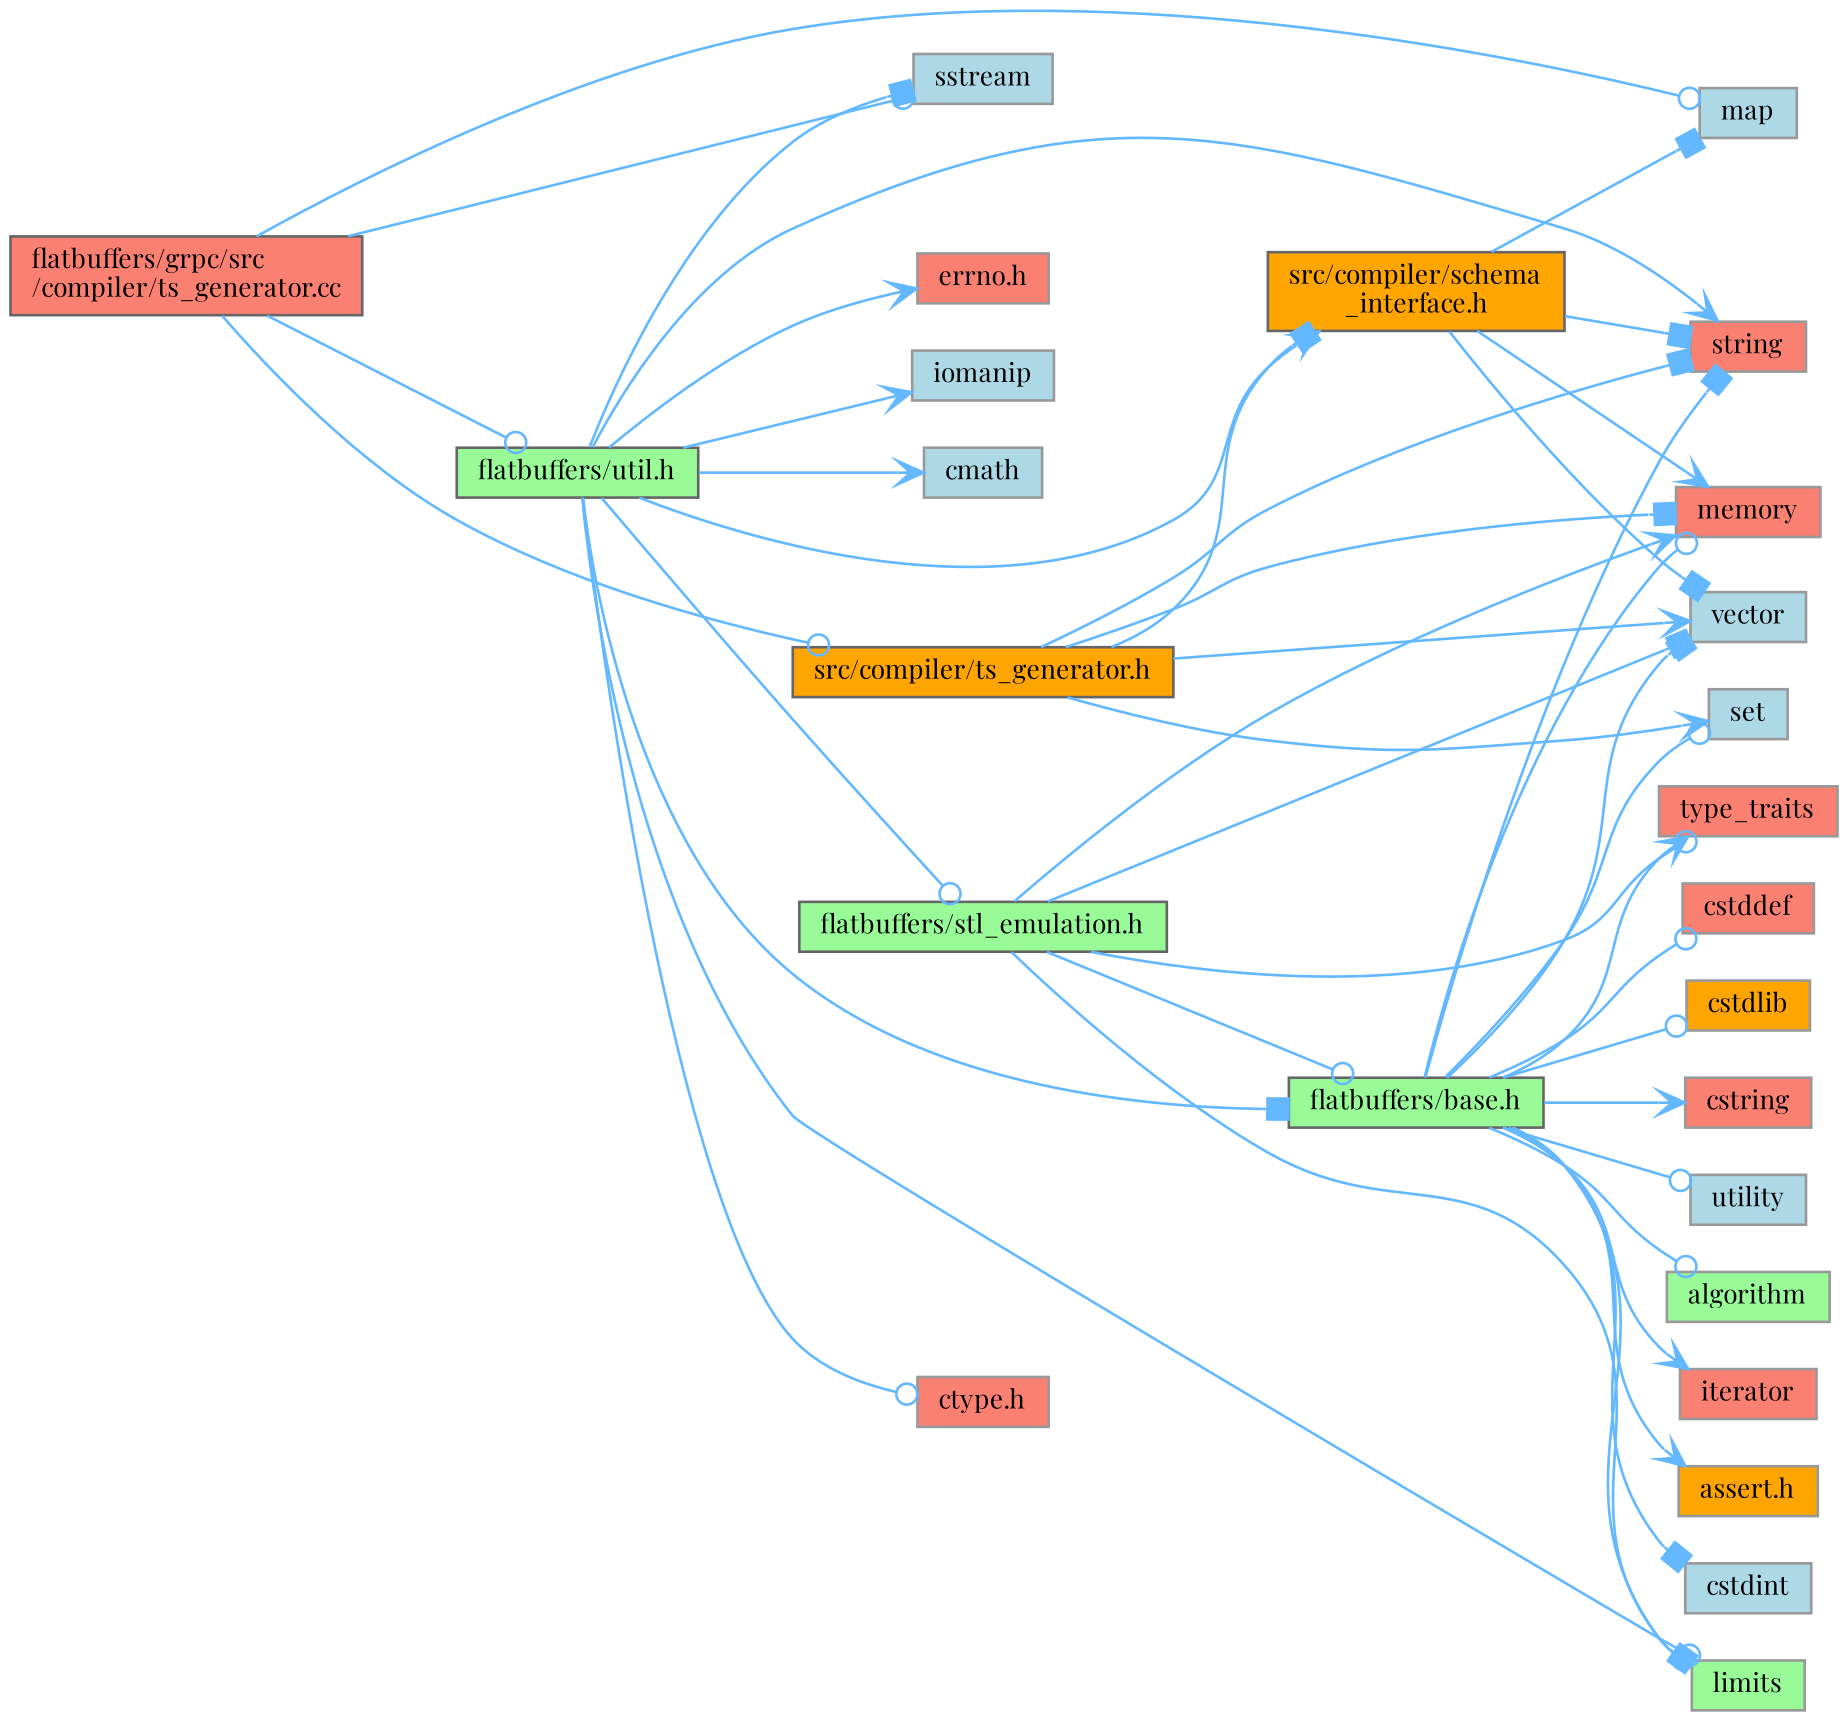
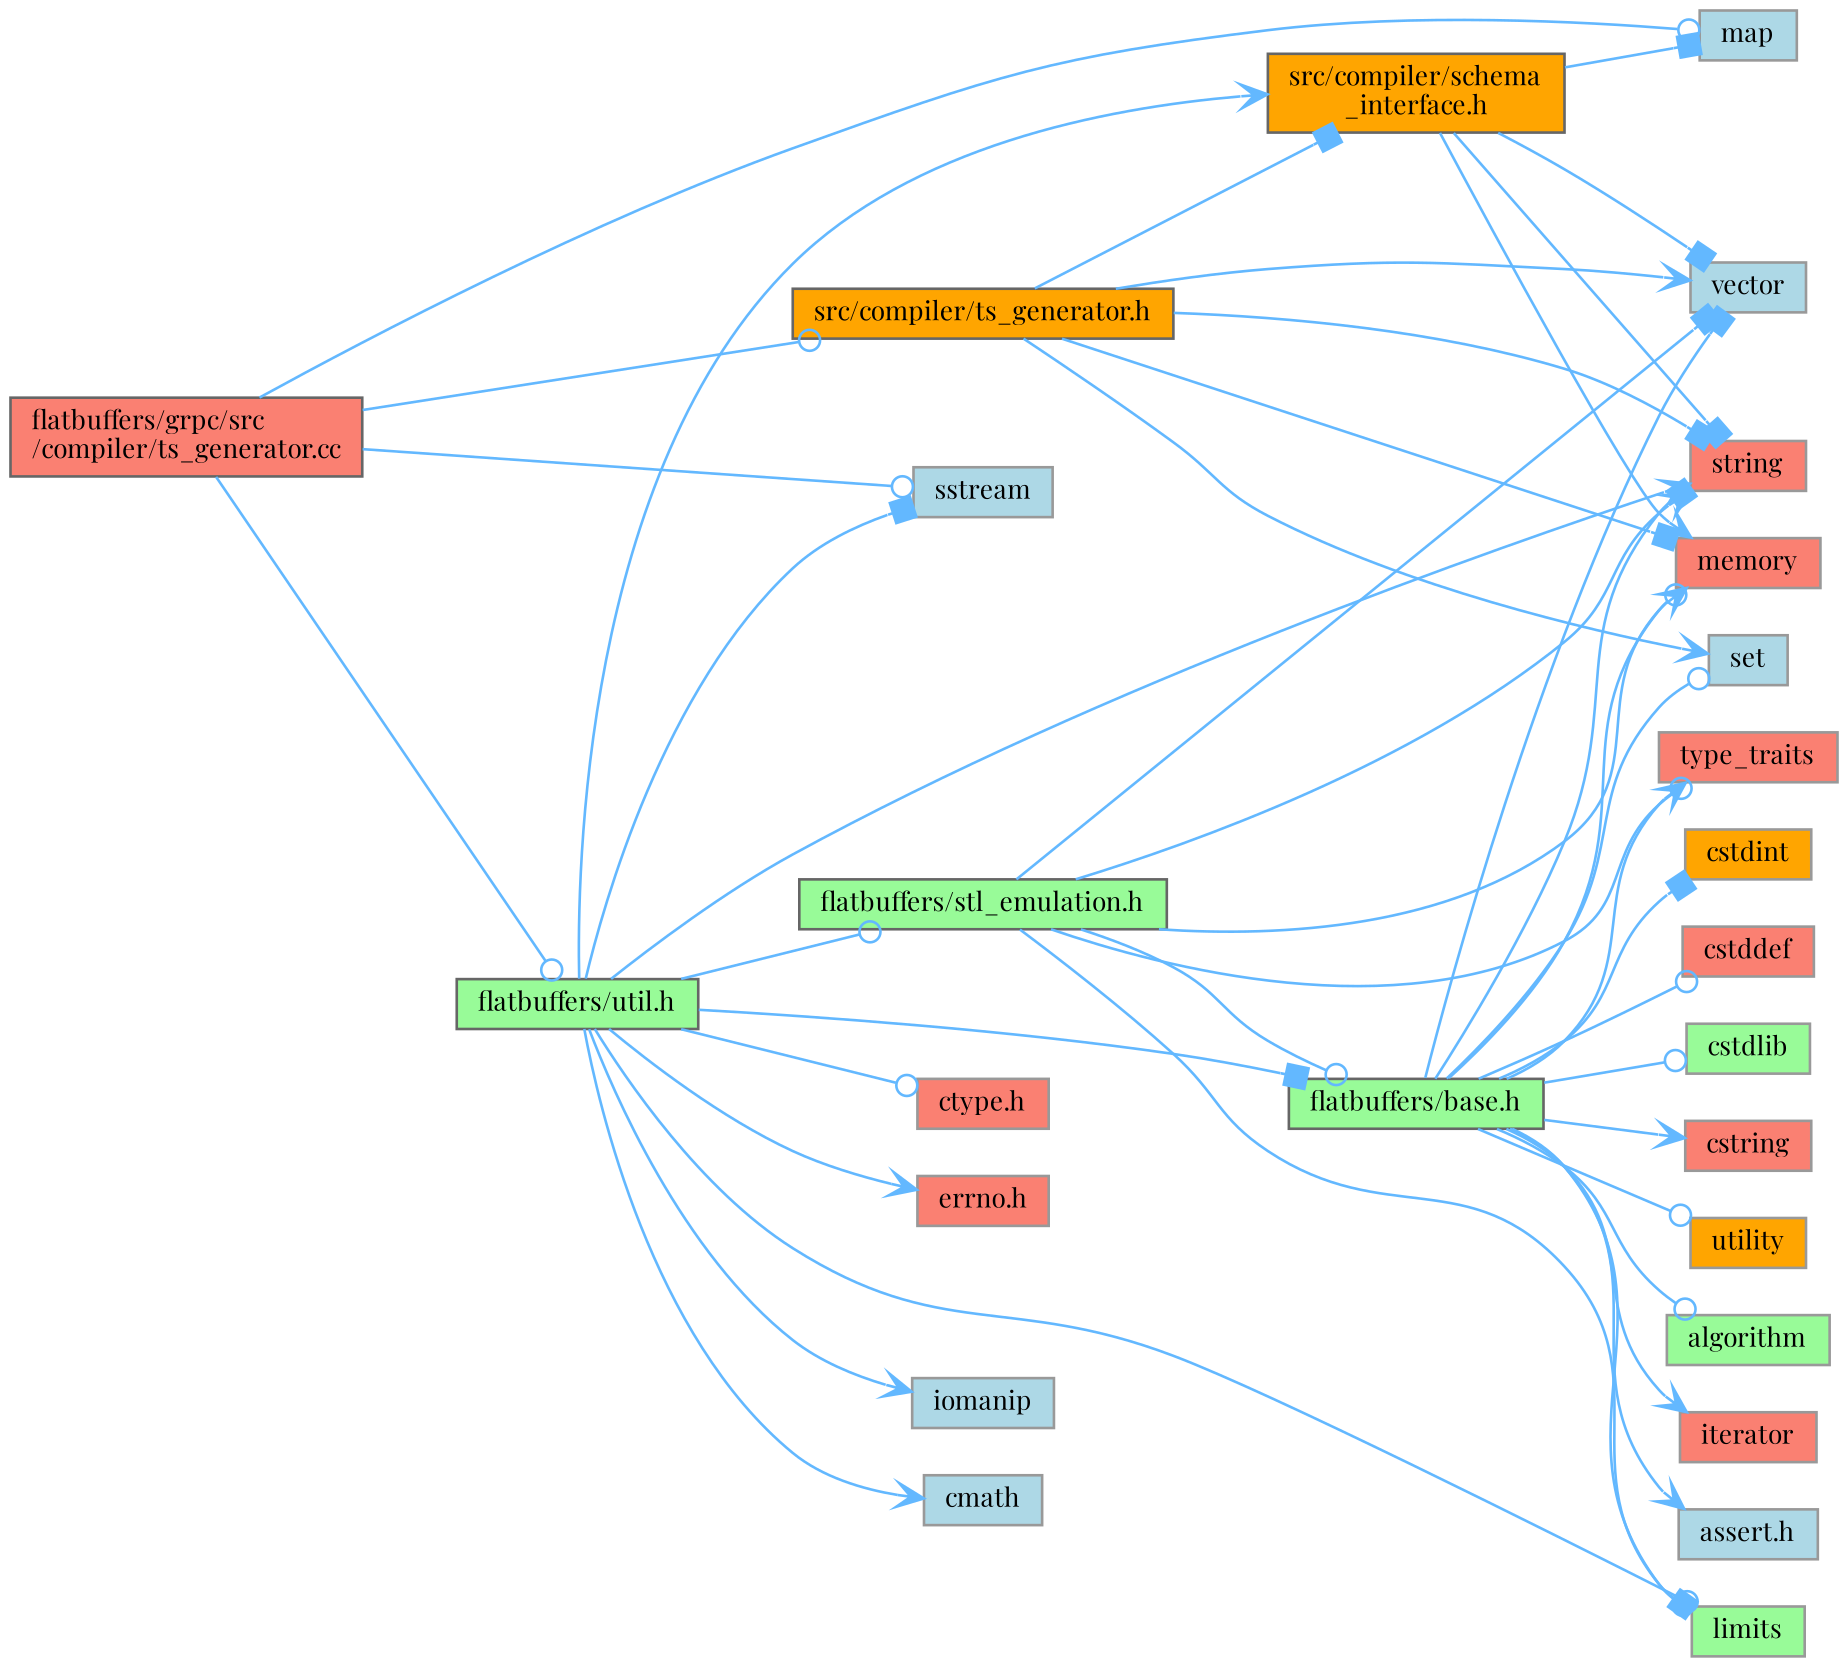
none -> (1408, 743)
(1748, 1006) -> (1748, 1049)
(1748, 1200) -> (1748, 1243)
(1748, 1491) -> (1748, 1534)
(1748, 1588) -> (1748, 854)
